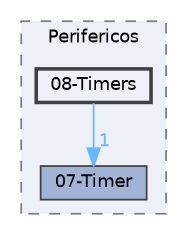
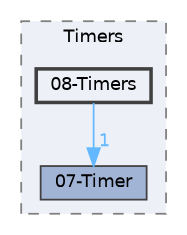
(94, 38) -> (94, 38)
